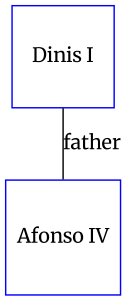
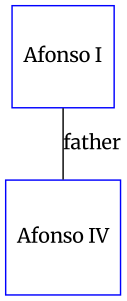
(63, 57) -> (63, 57)
